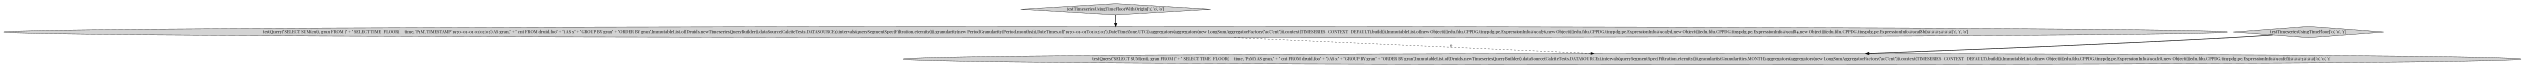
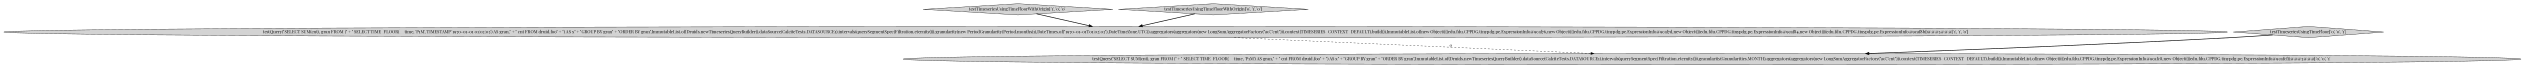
none -> (1213, 9)
